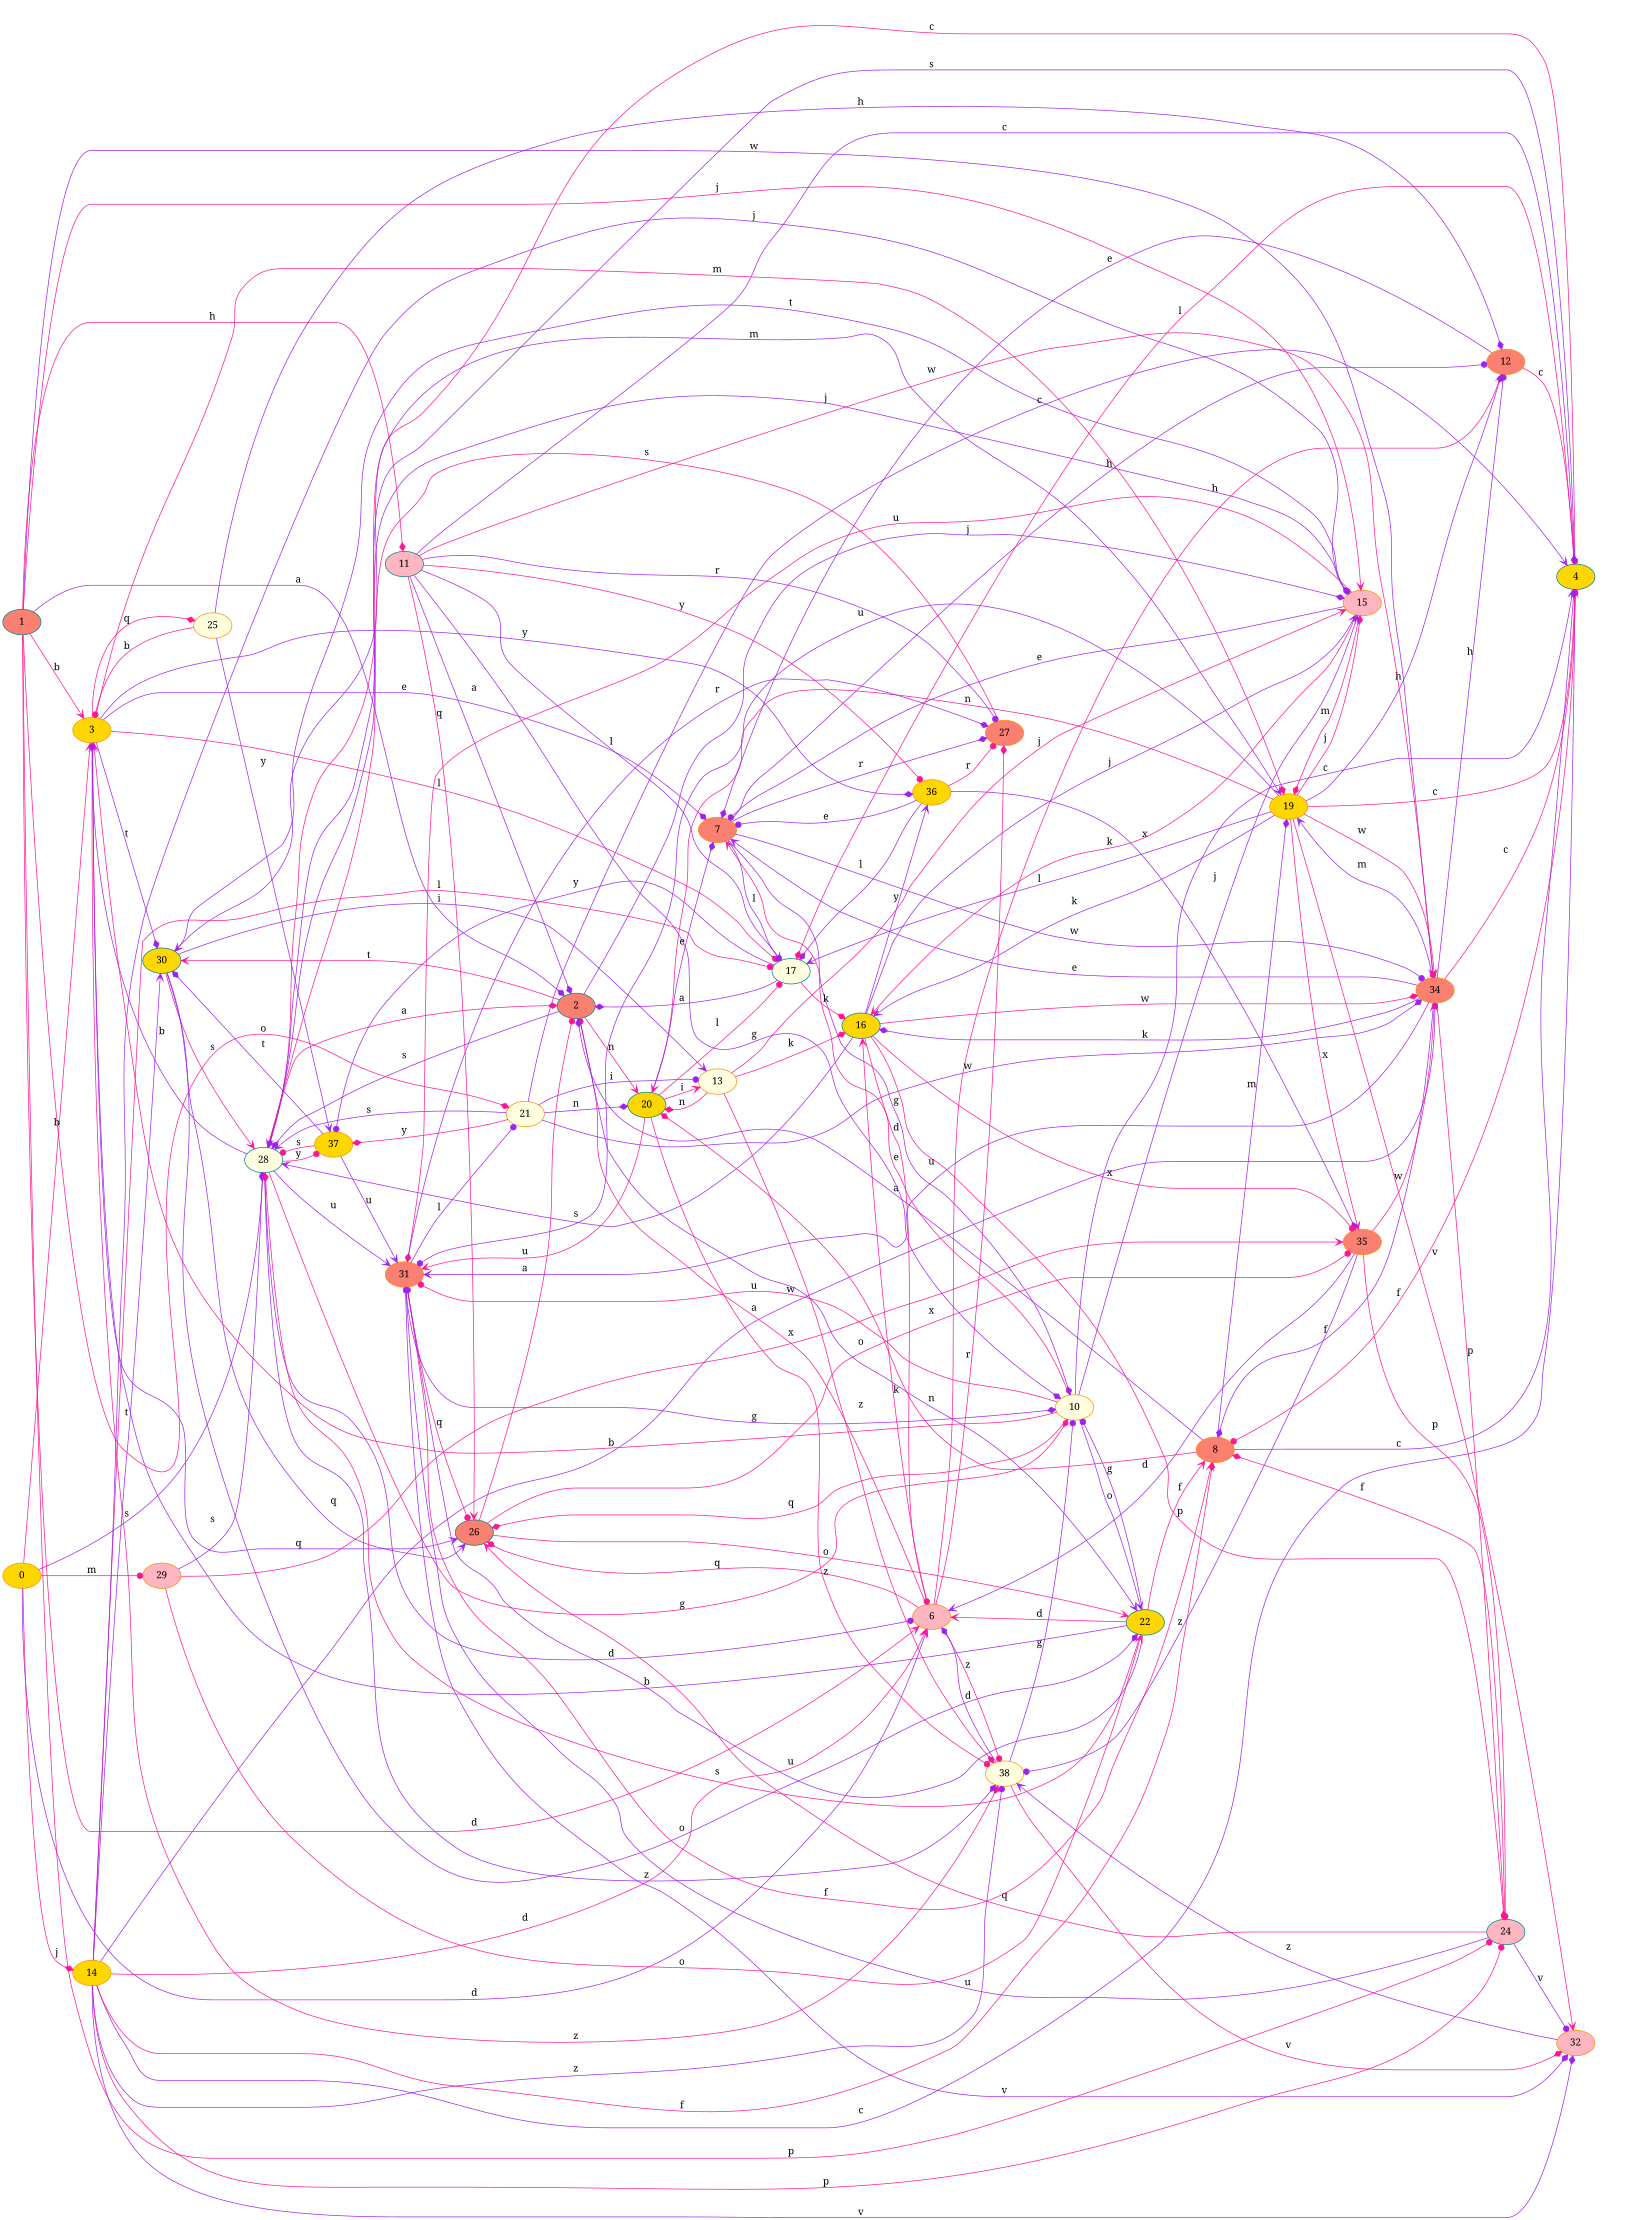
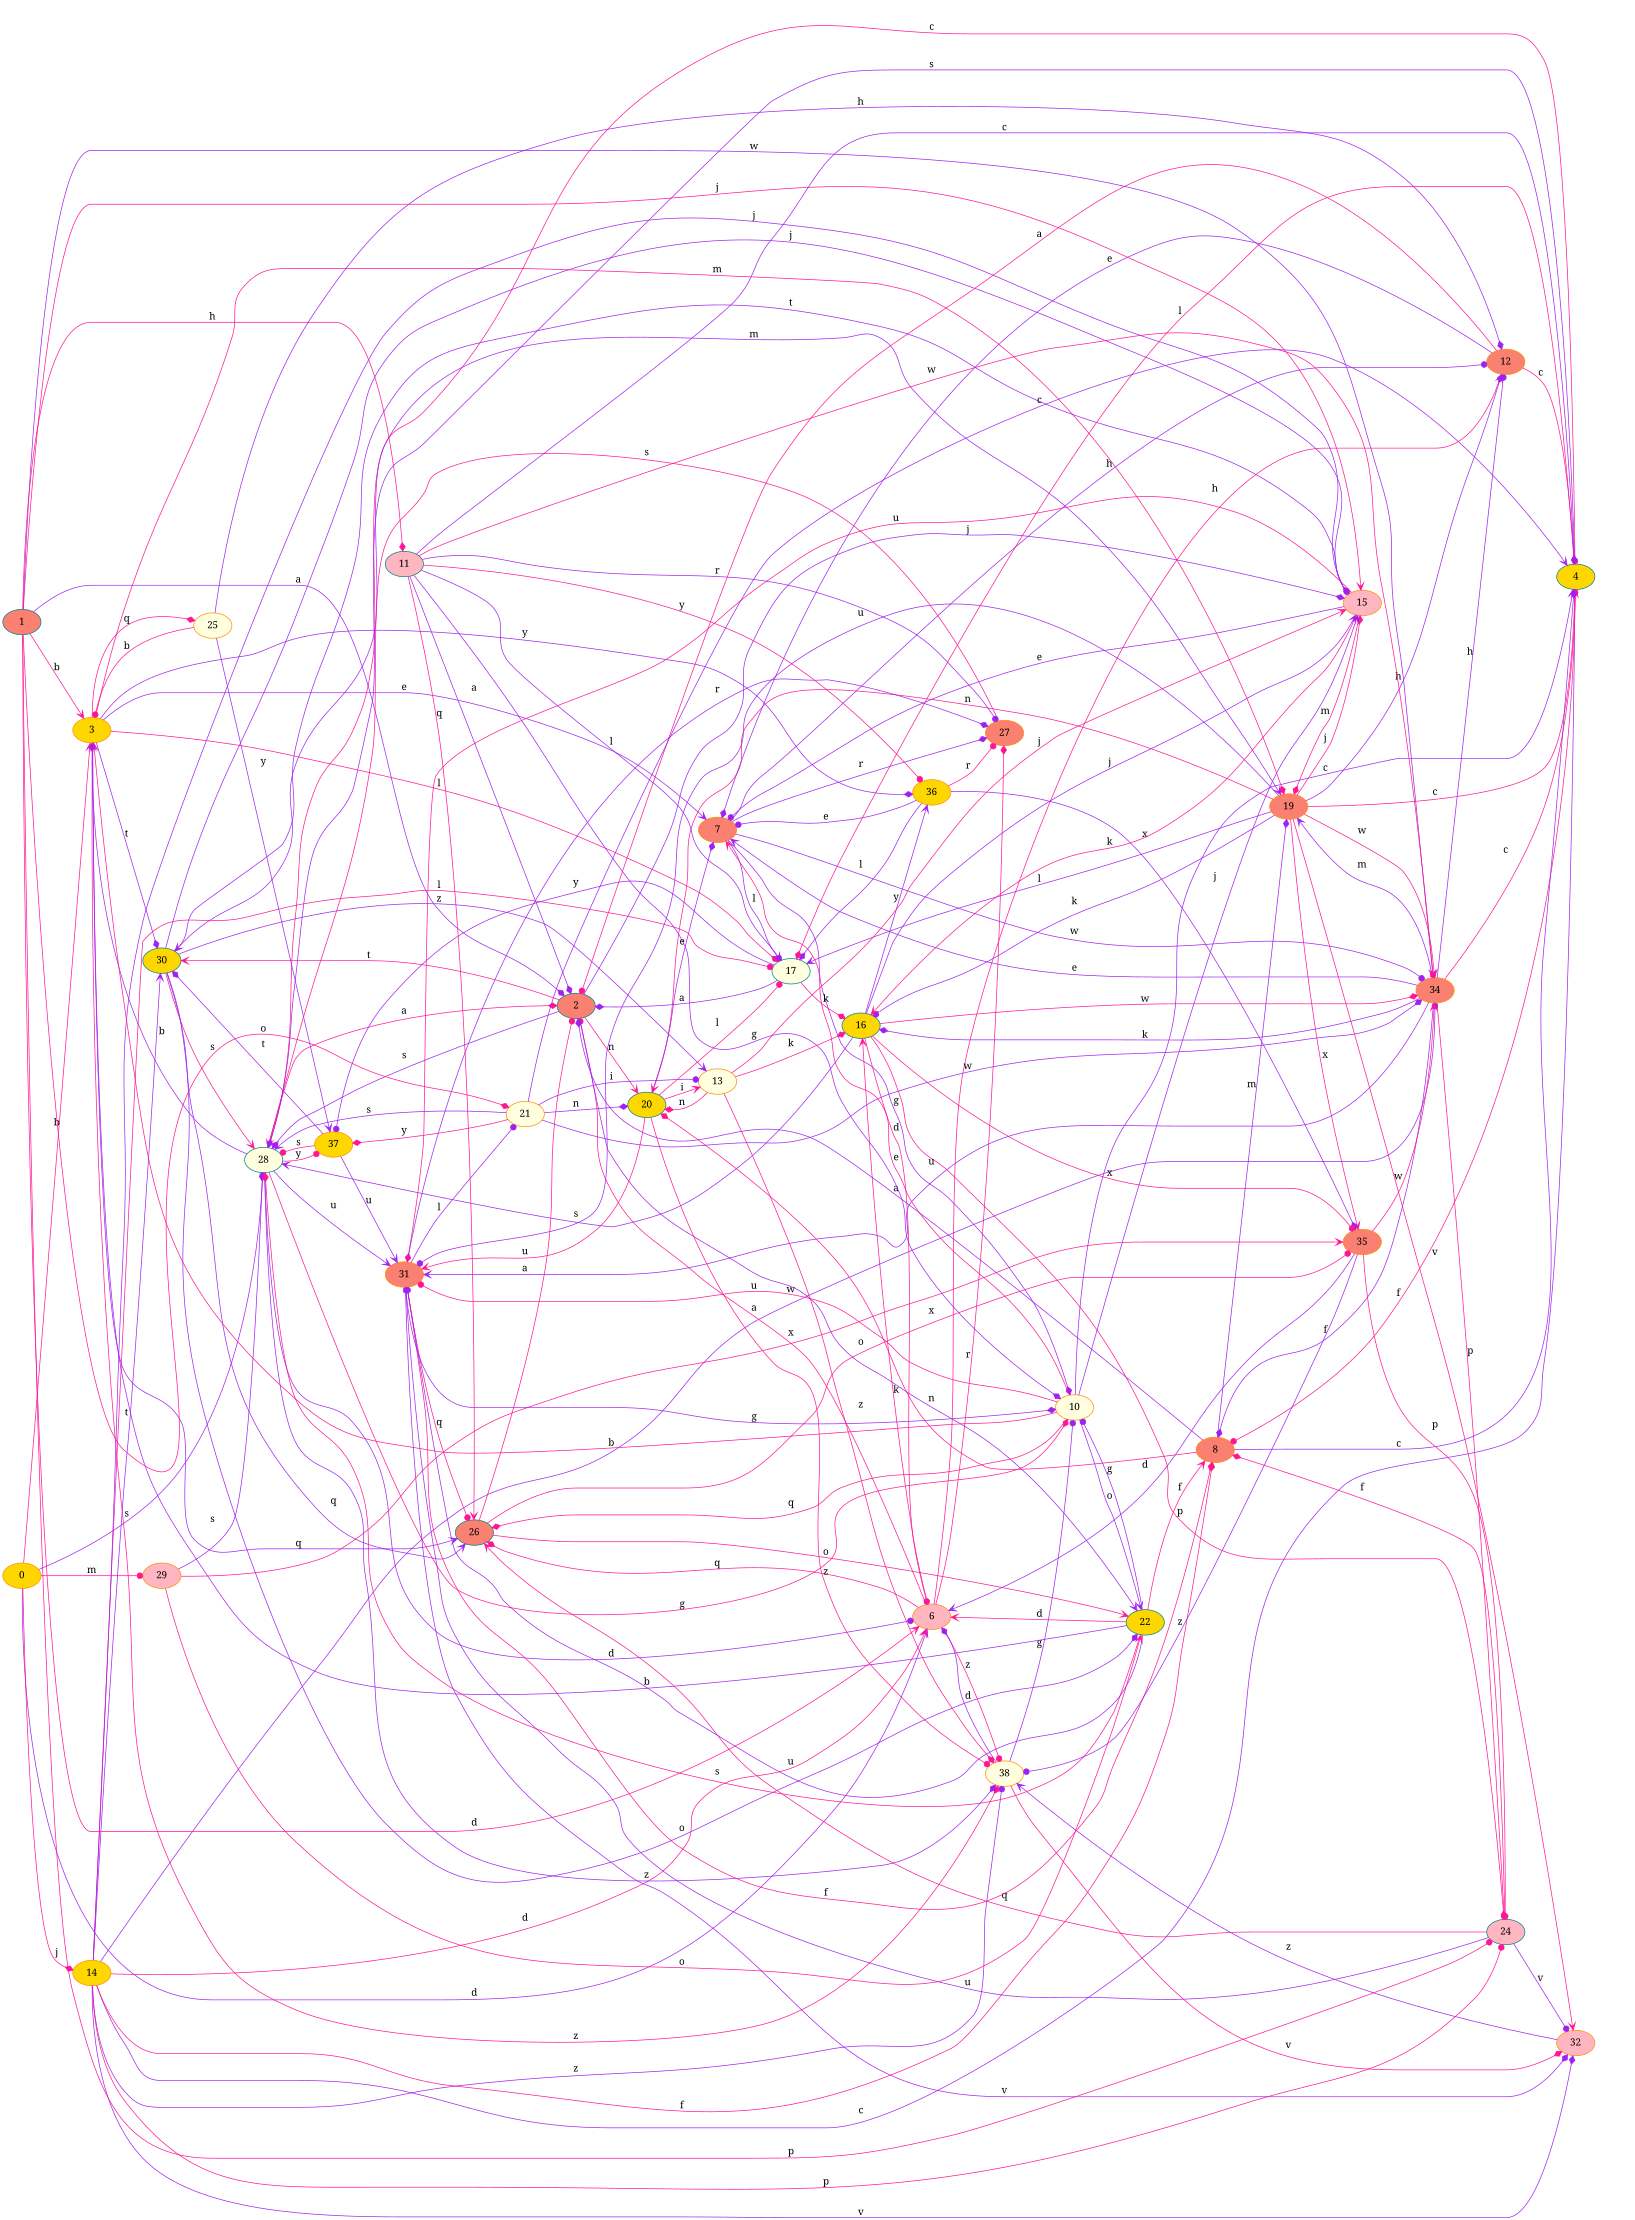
none -> (921, 325)
(551, 421) -> (621, 256)
(413, 693) -> (413, 693)
(1289, 807) -> (1289, 807)
(439, 899) -> (439, 899)
(1077, 913) -> (1077, 913)
(755, 1885) -> (755, 1885)
